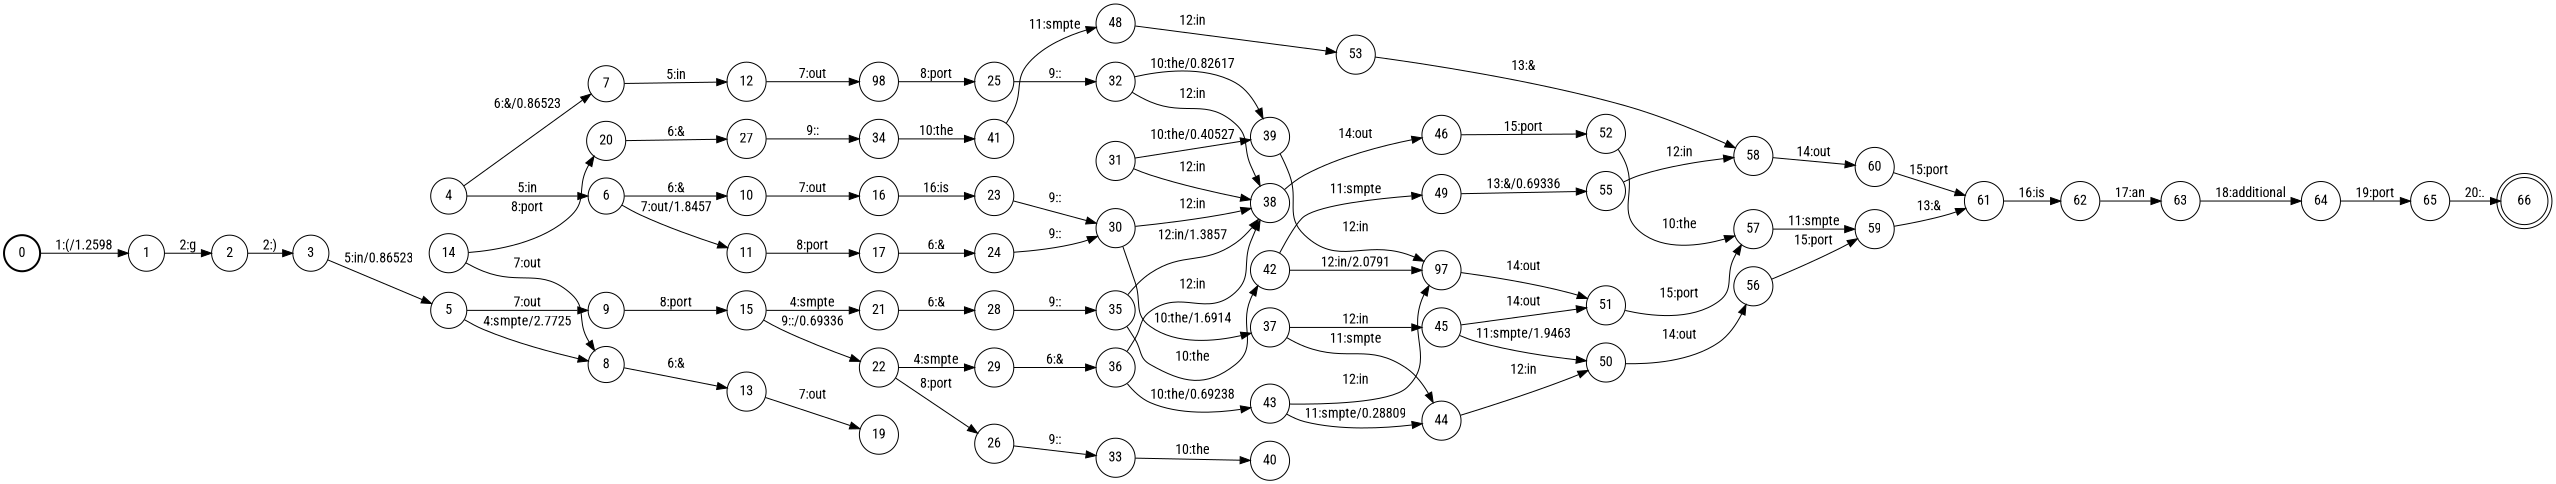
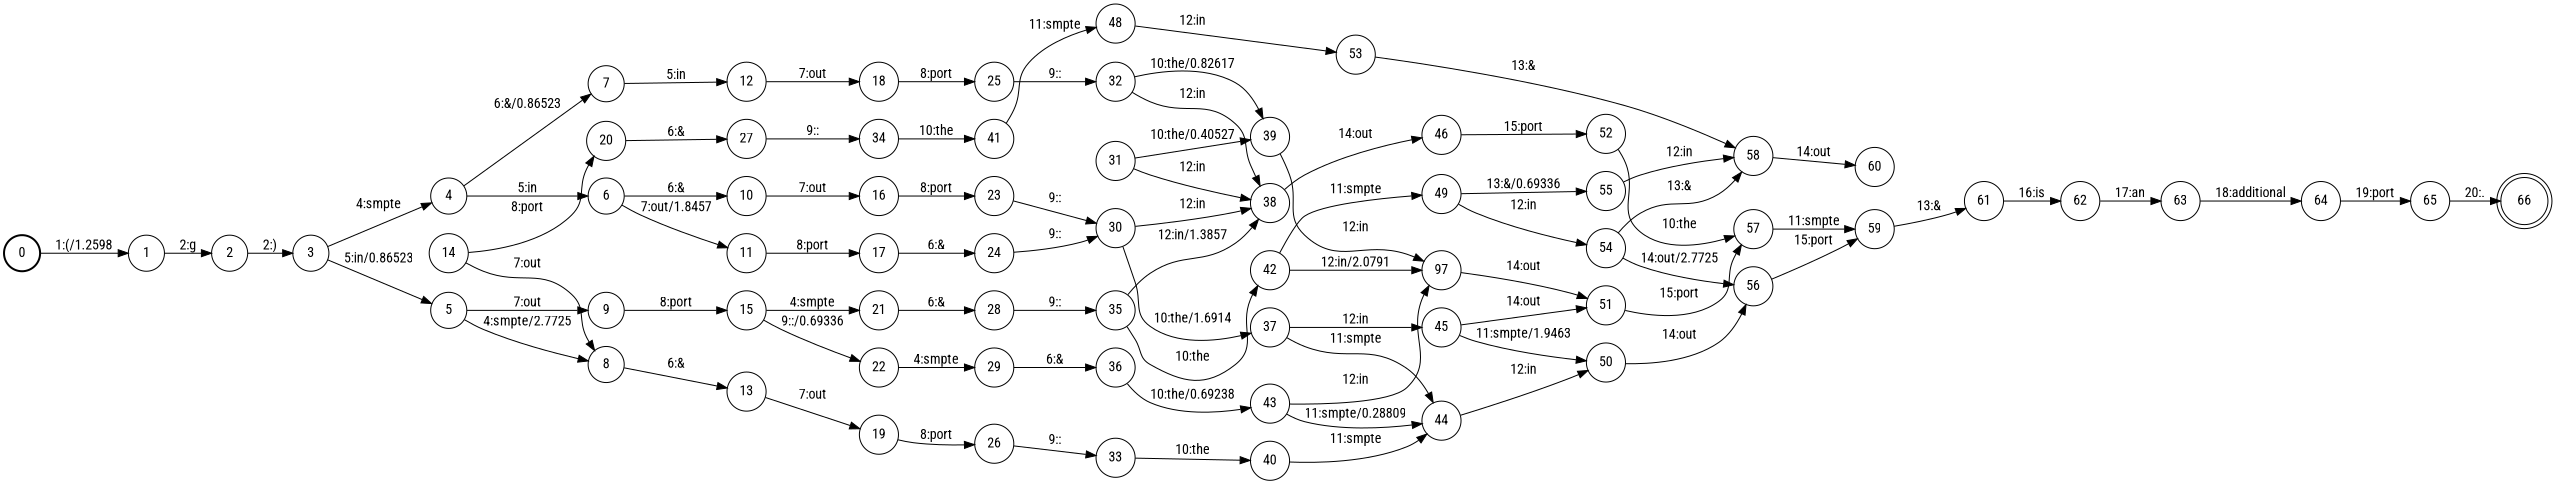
(879, 82) -> (879, 82)
(1925, 182) -> none
(937, 189) -> (937, 189)
none -> (375, 227)
none -> (1606, 248)
(1204, 304) -> none
(932, 403) -> (931, 444)
none -> (1356, 459)
